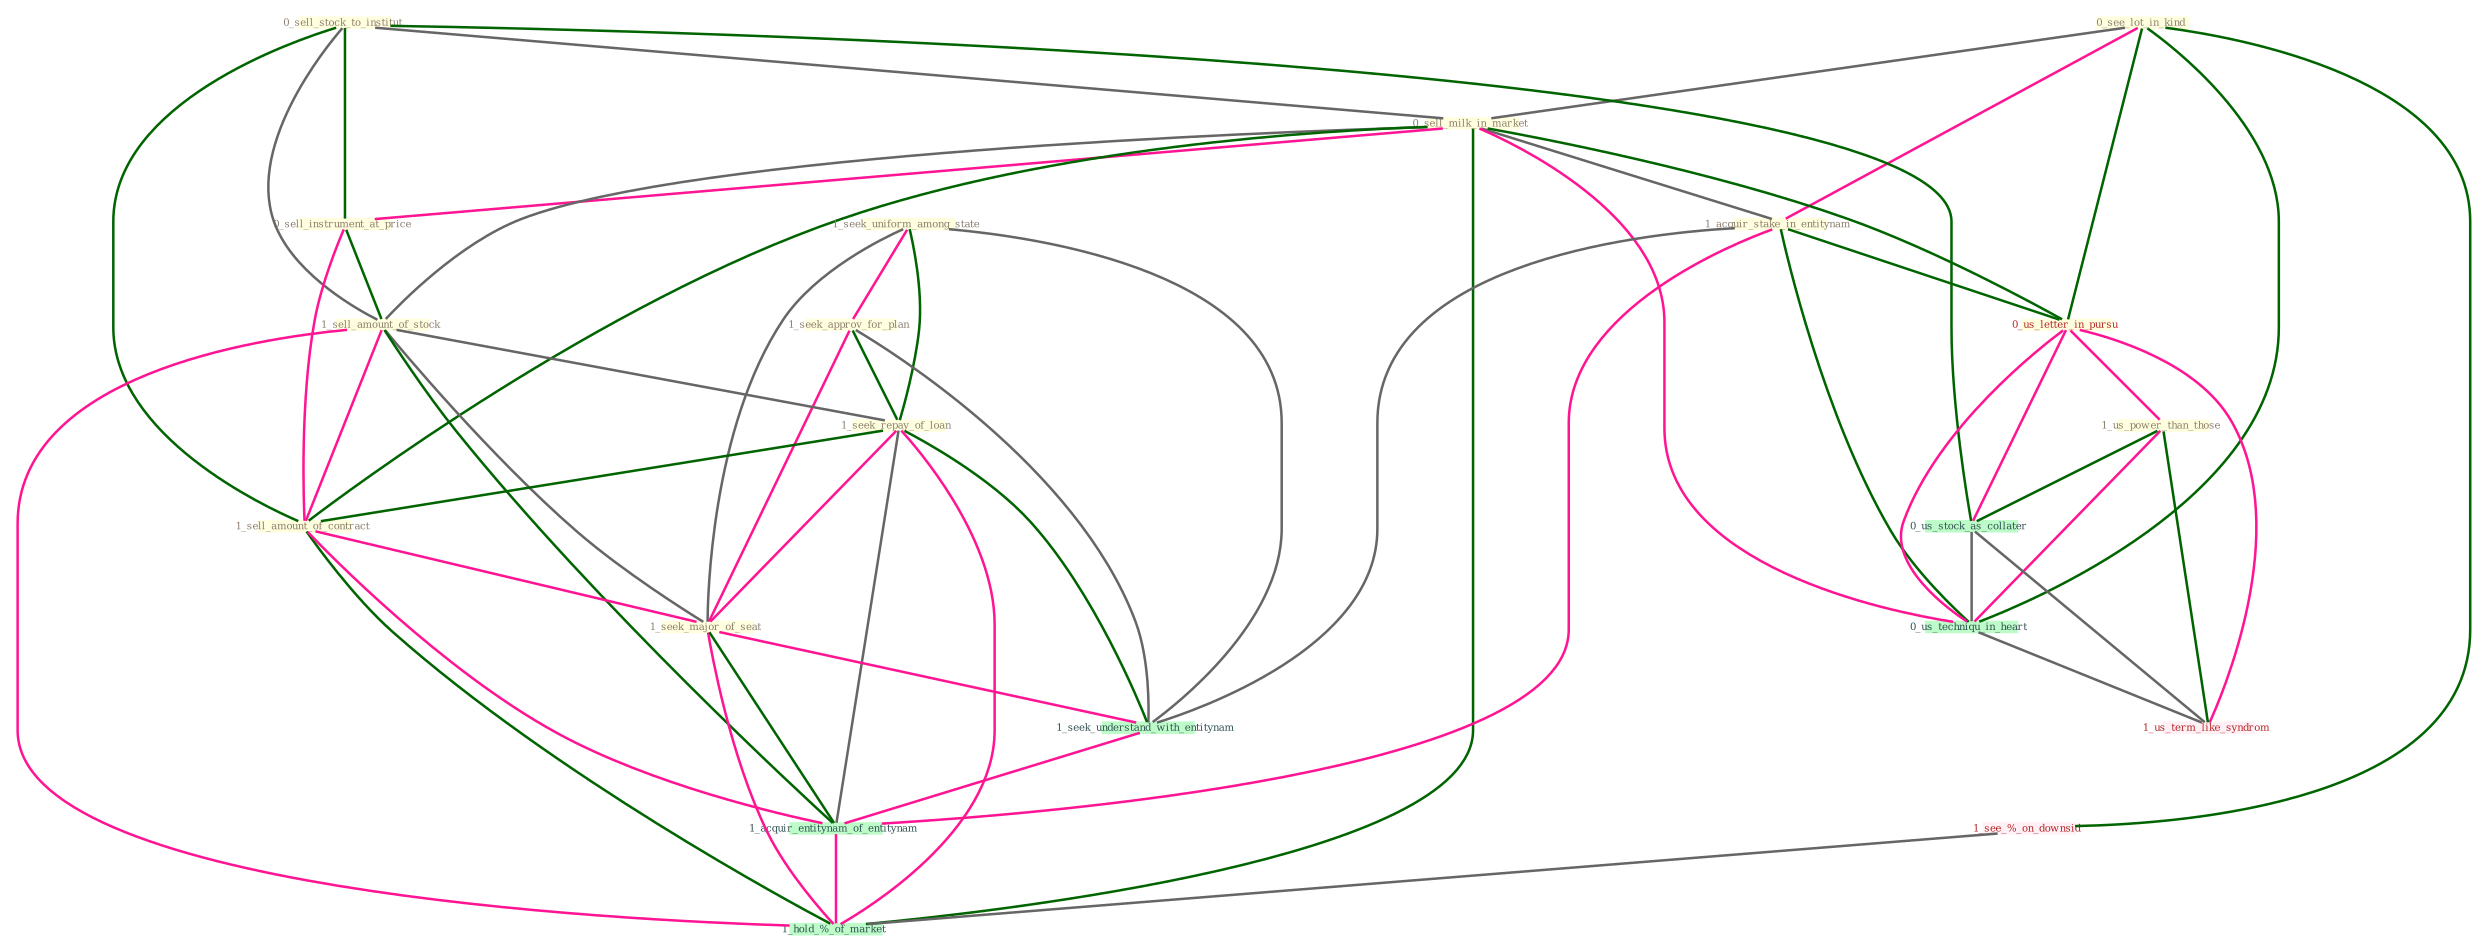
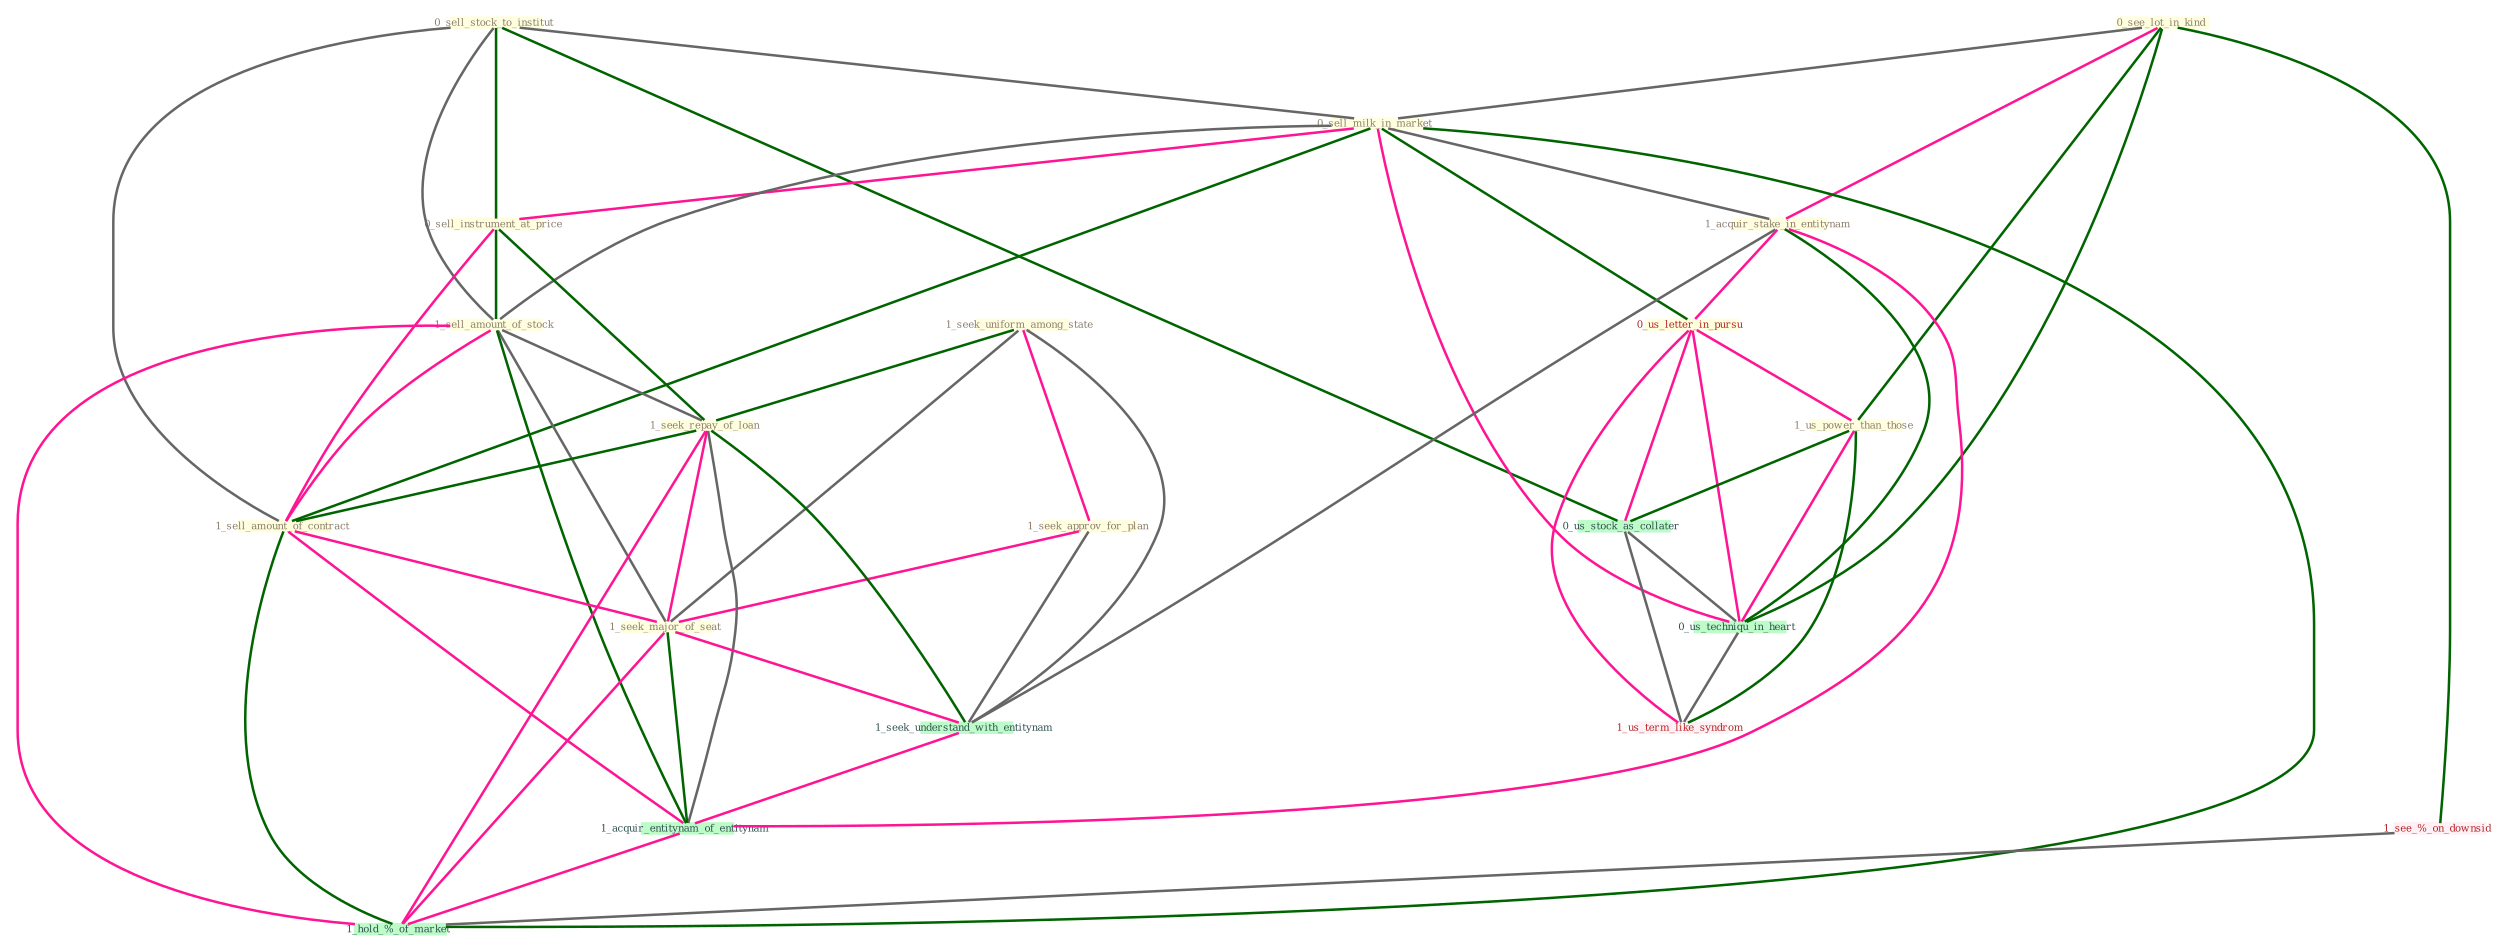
(2105, 174) -> (2010, 224)
(113, 258) -> (118, 196)
(1924, 274) -> (1736, 274)
(875, 375) -> (602, 325)
